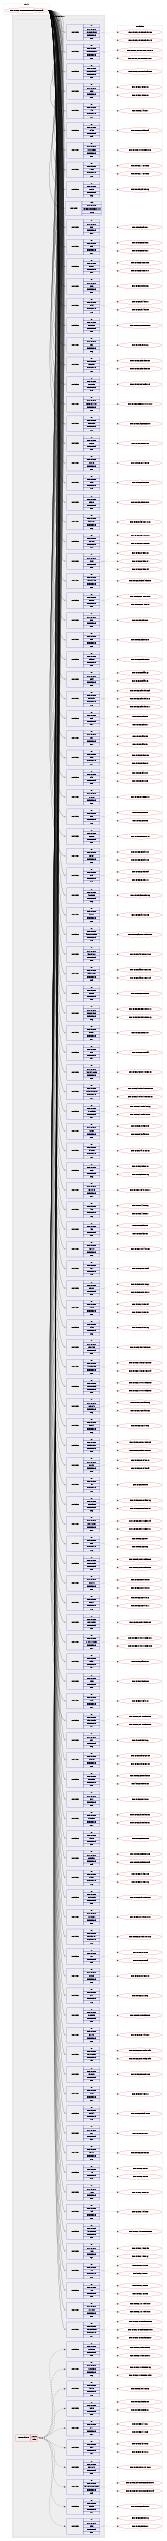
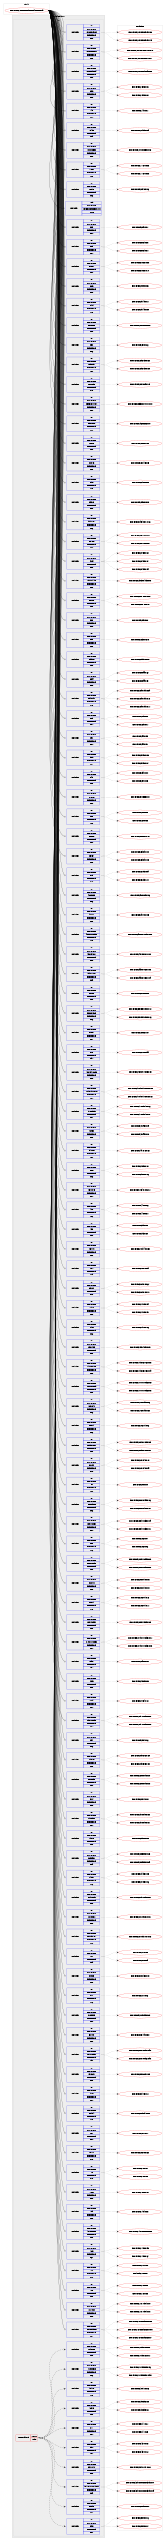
(140, 1784) -> (140, 1784)
